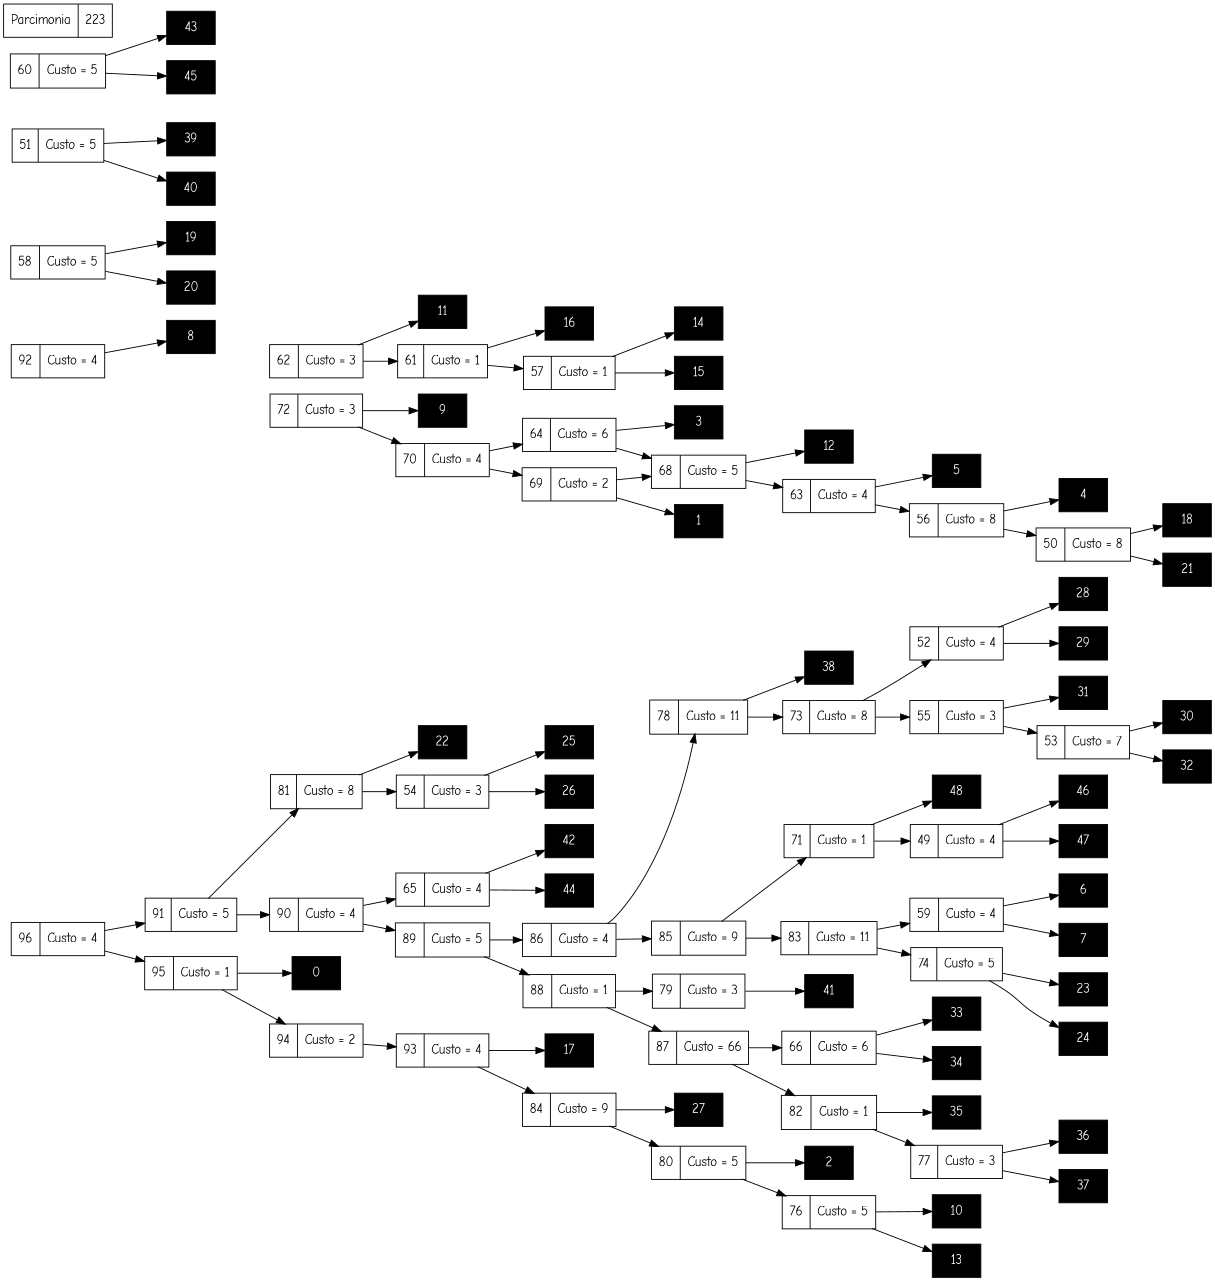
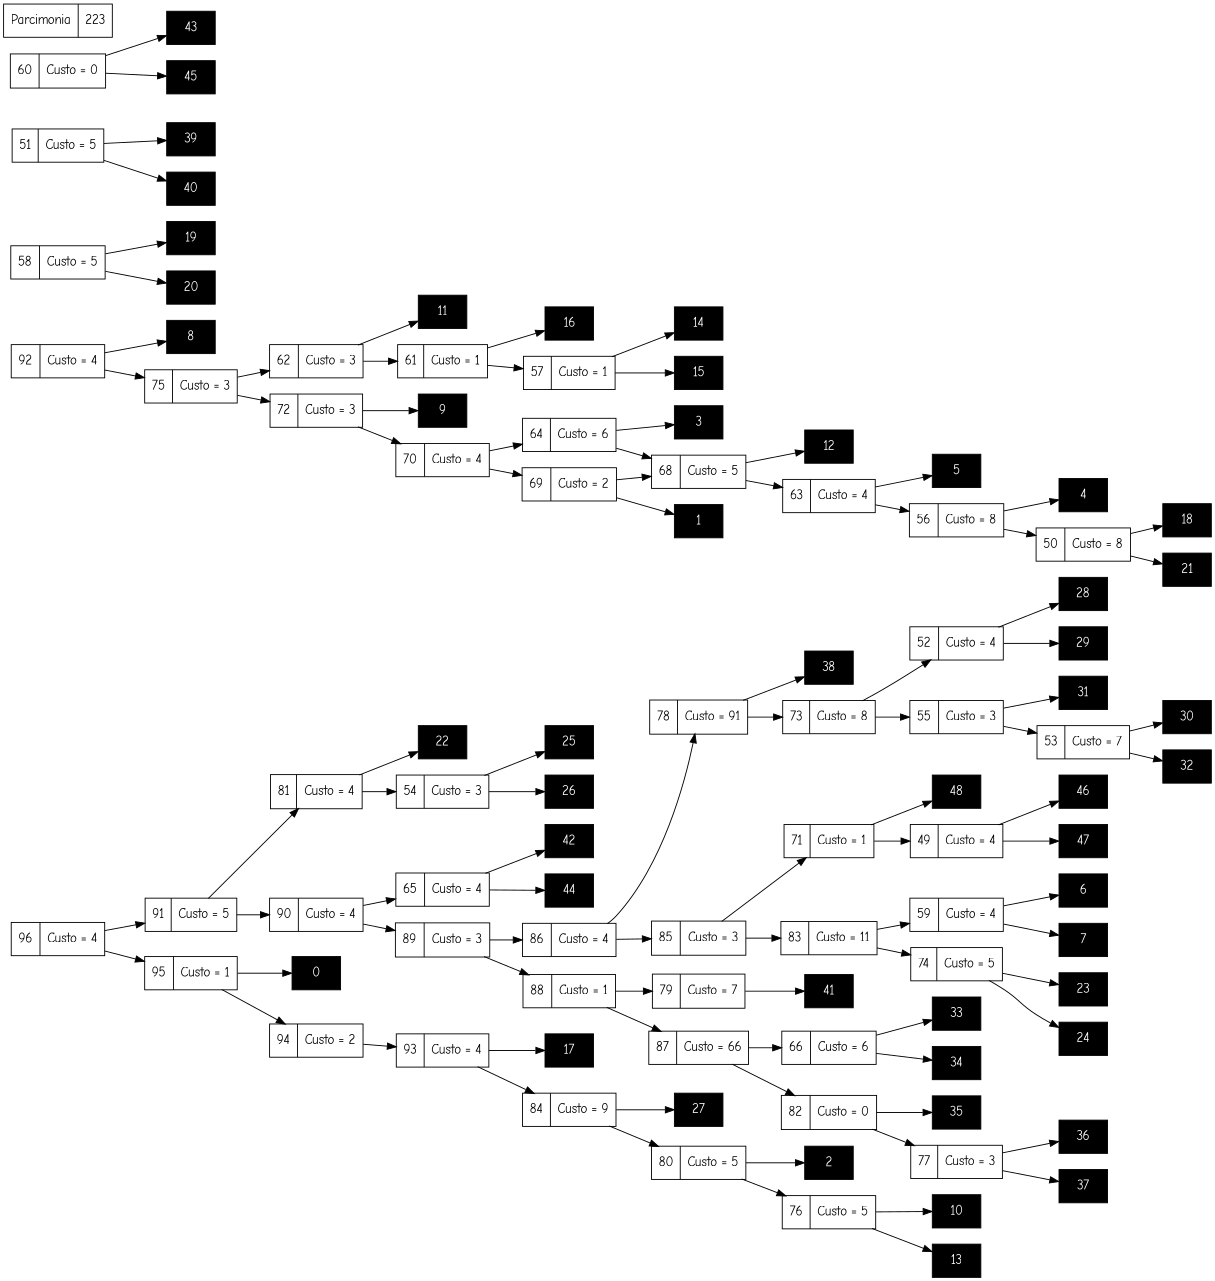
(72, 71) -> (72, 71)
none -> (191, 386)
(713, 717) -> (713, 717)
(329, 791) -> (329, 791)
(713, 938) -> (713, 938)
(457, 939) -> (457, 939)
(713, 991) -> (713, 991)
(844, 1112) -> (843, 1112)
